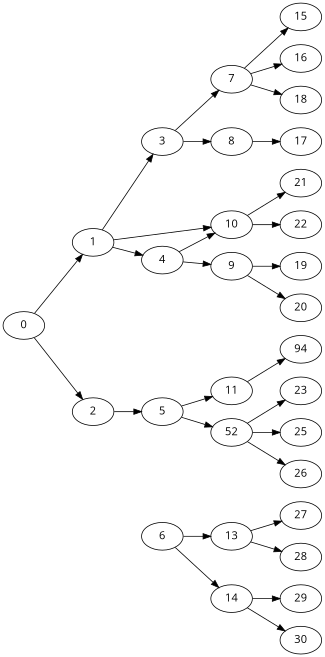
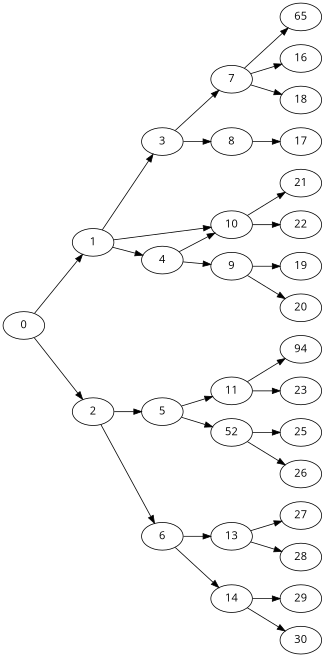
(301, 17) -> (301, 17)
(263, 414) -> (262, 391)
none -> (126, 470)
